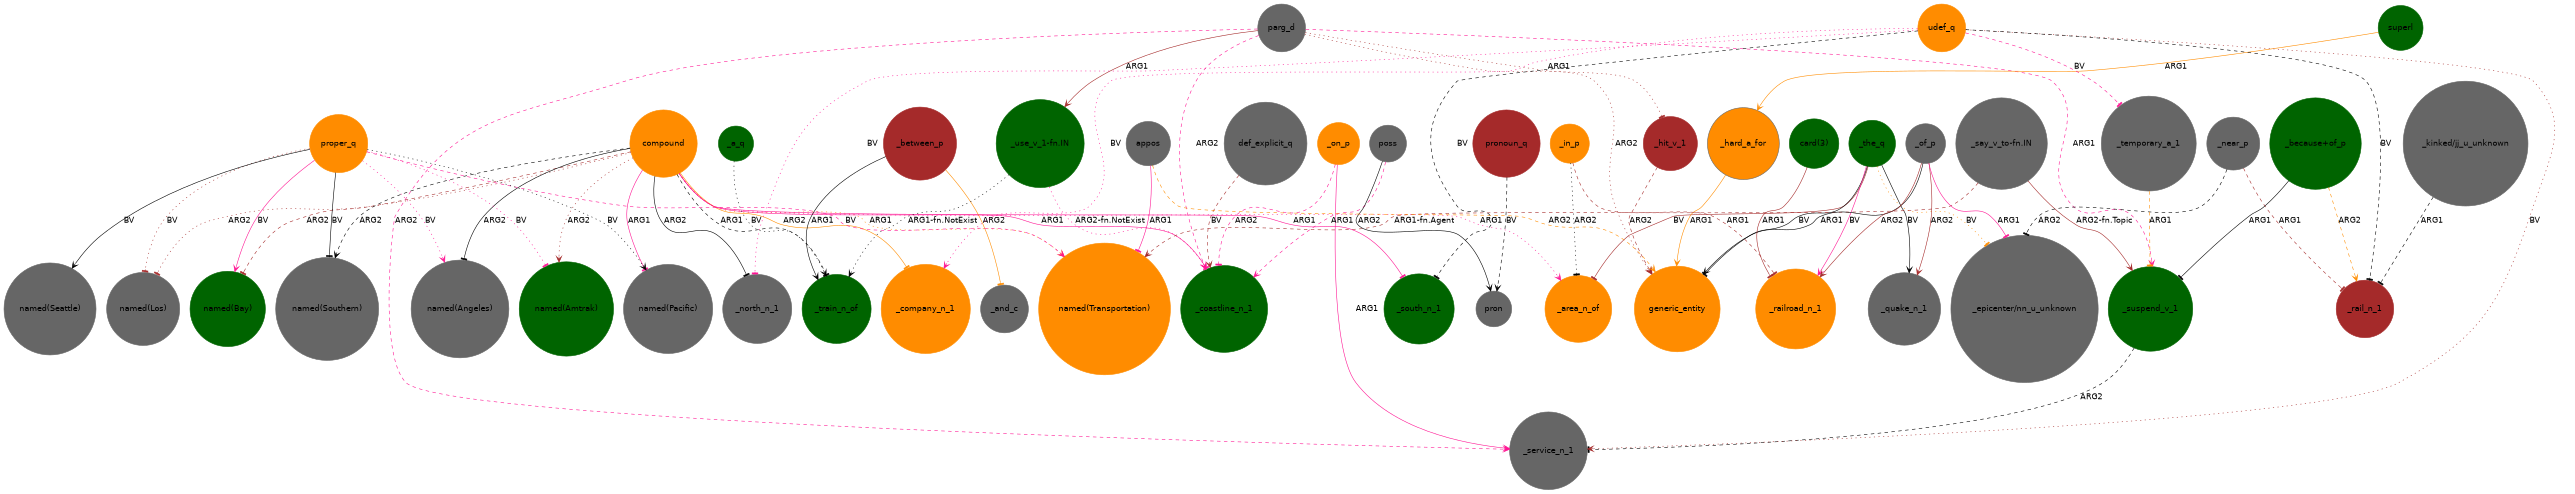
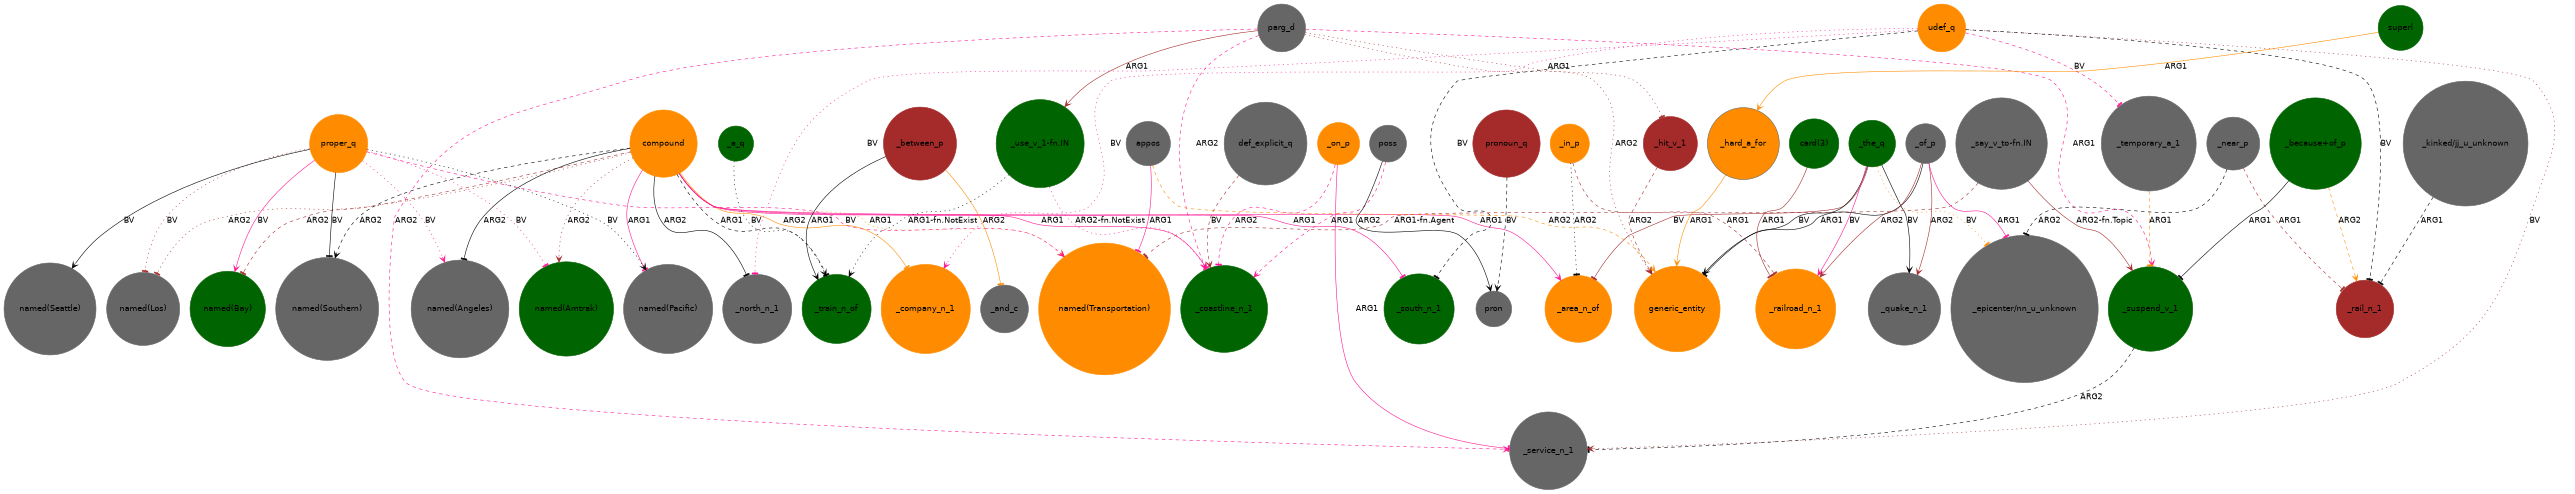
(1563, 213) -> (1563, 213)
(1121, 215) -> (1121, 215)
(1346, 359) -> (1346, 359)
